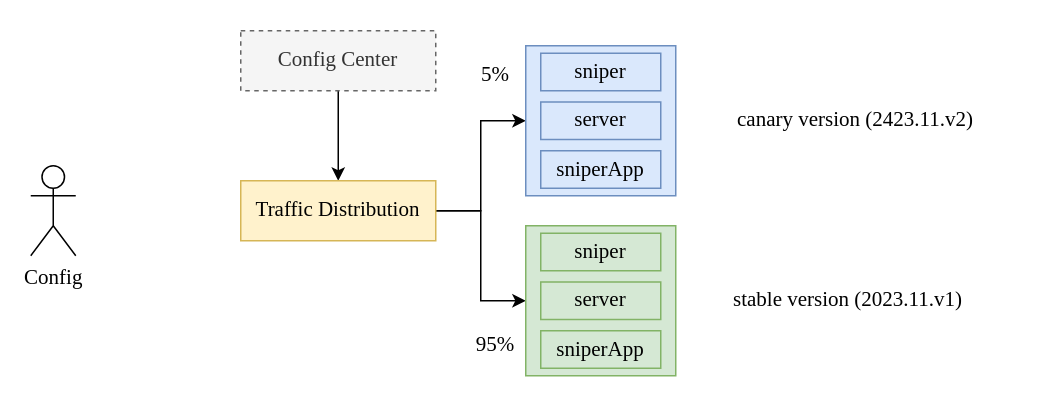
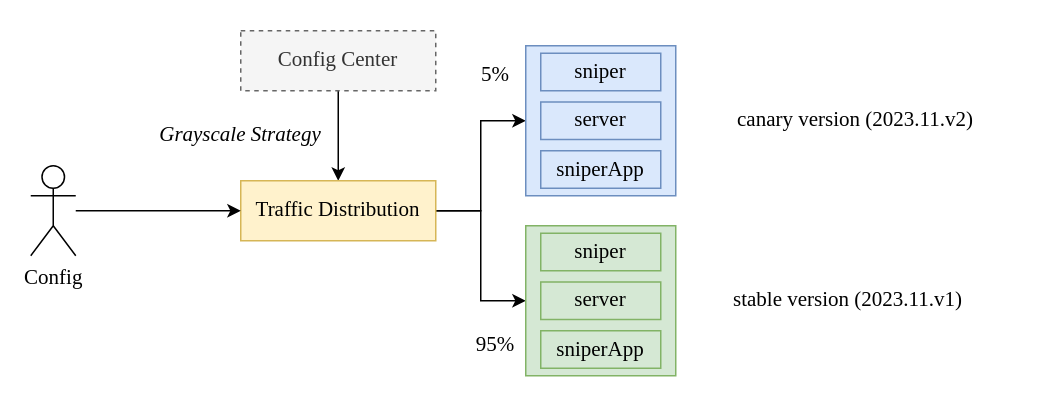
(856, 121) -> (856, 121)
none -> (241, 136)
none -> (153, 211)
